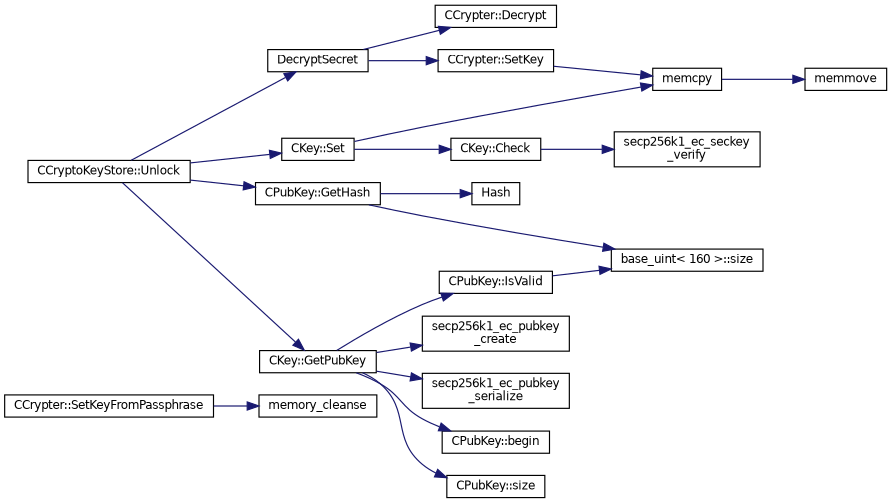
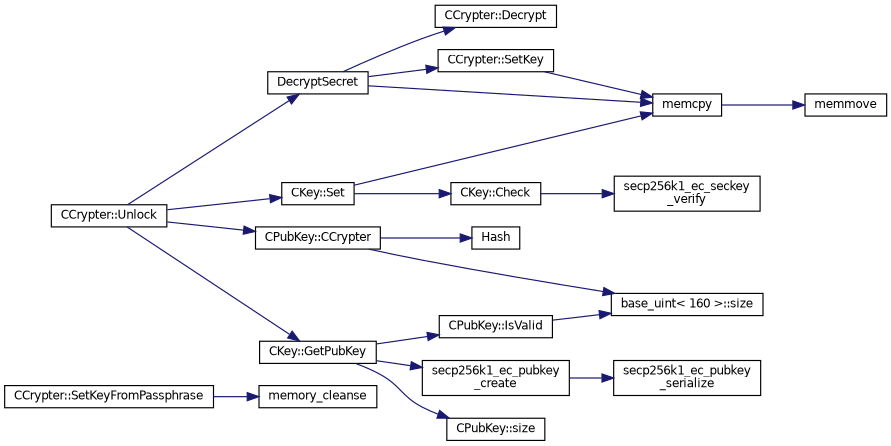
none -> (504, 94)
(109, 172) -> (109, 216)
(318, 194) -> (318, 238)
(394, 374) -> (586, 378)
(496, 442) -> none
